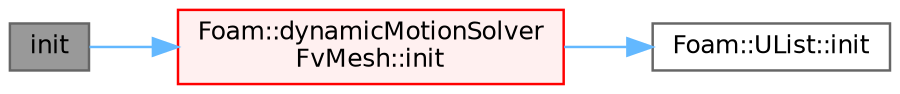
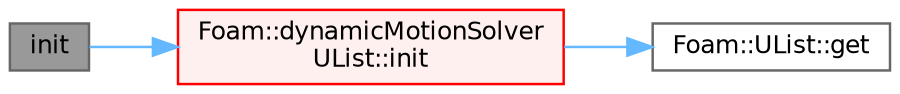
(371, 47) -> (371, 47)
(771, 47) -> (771, 47)
